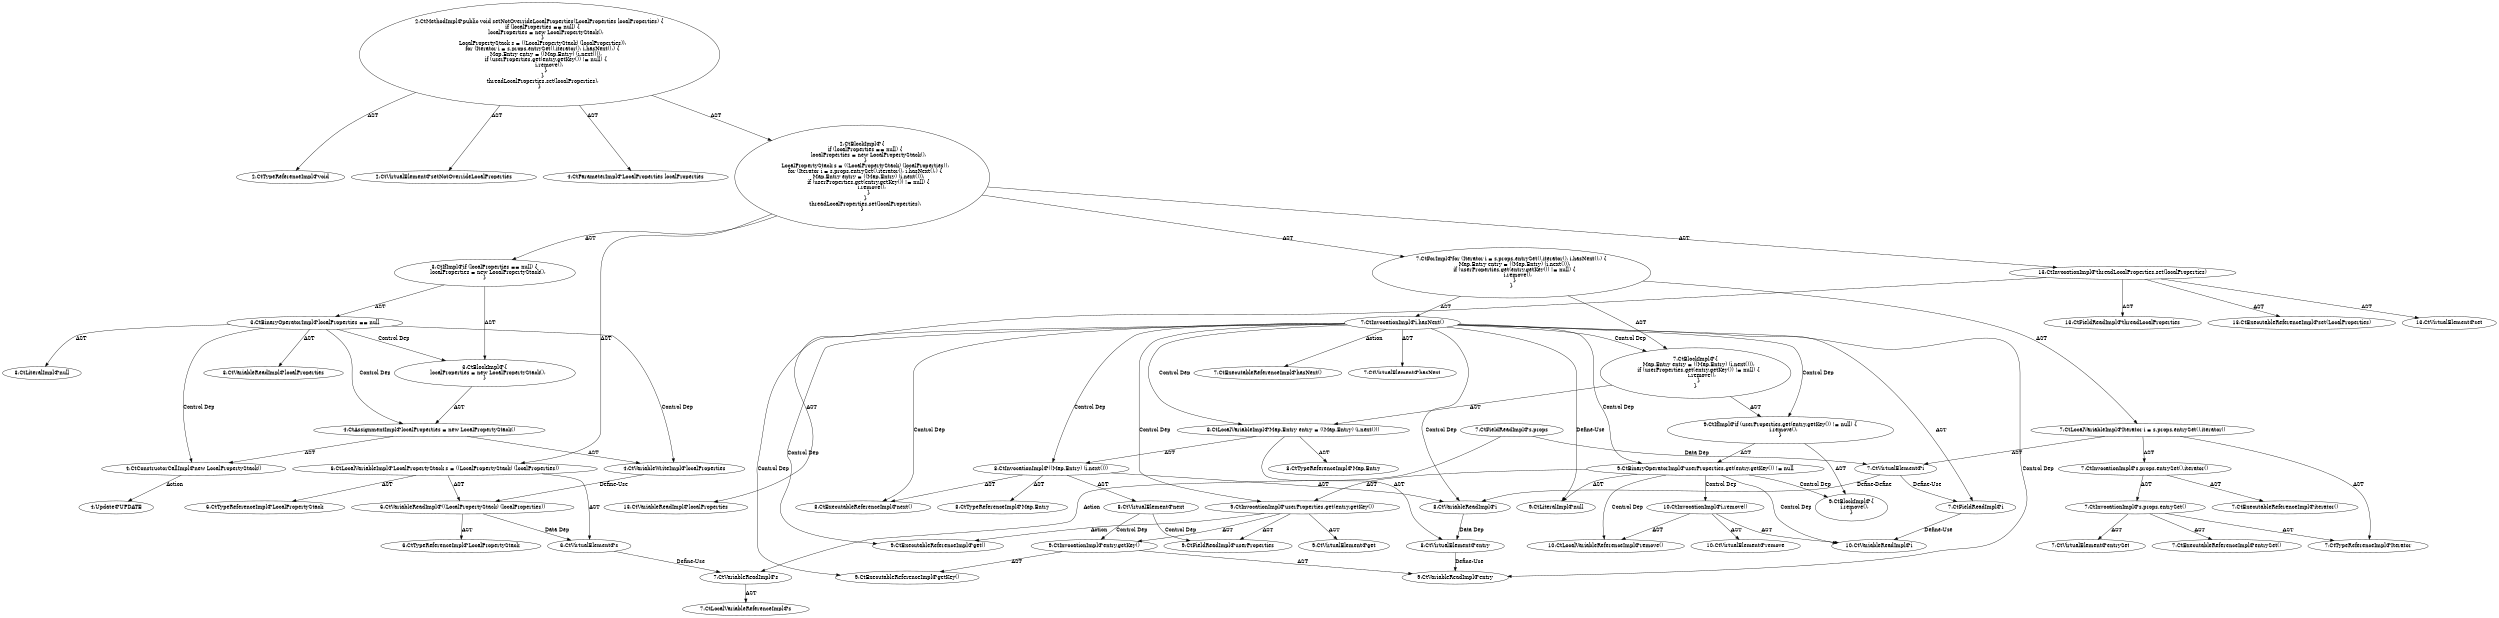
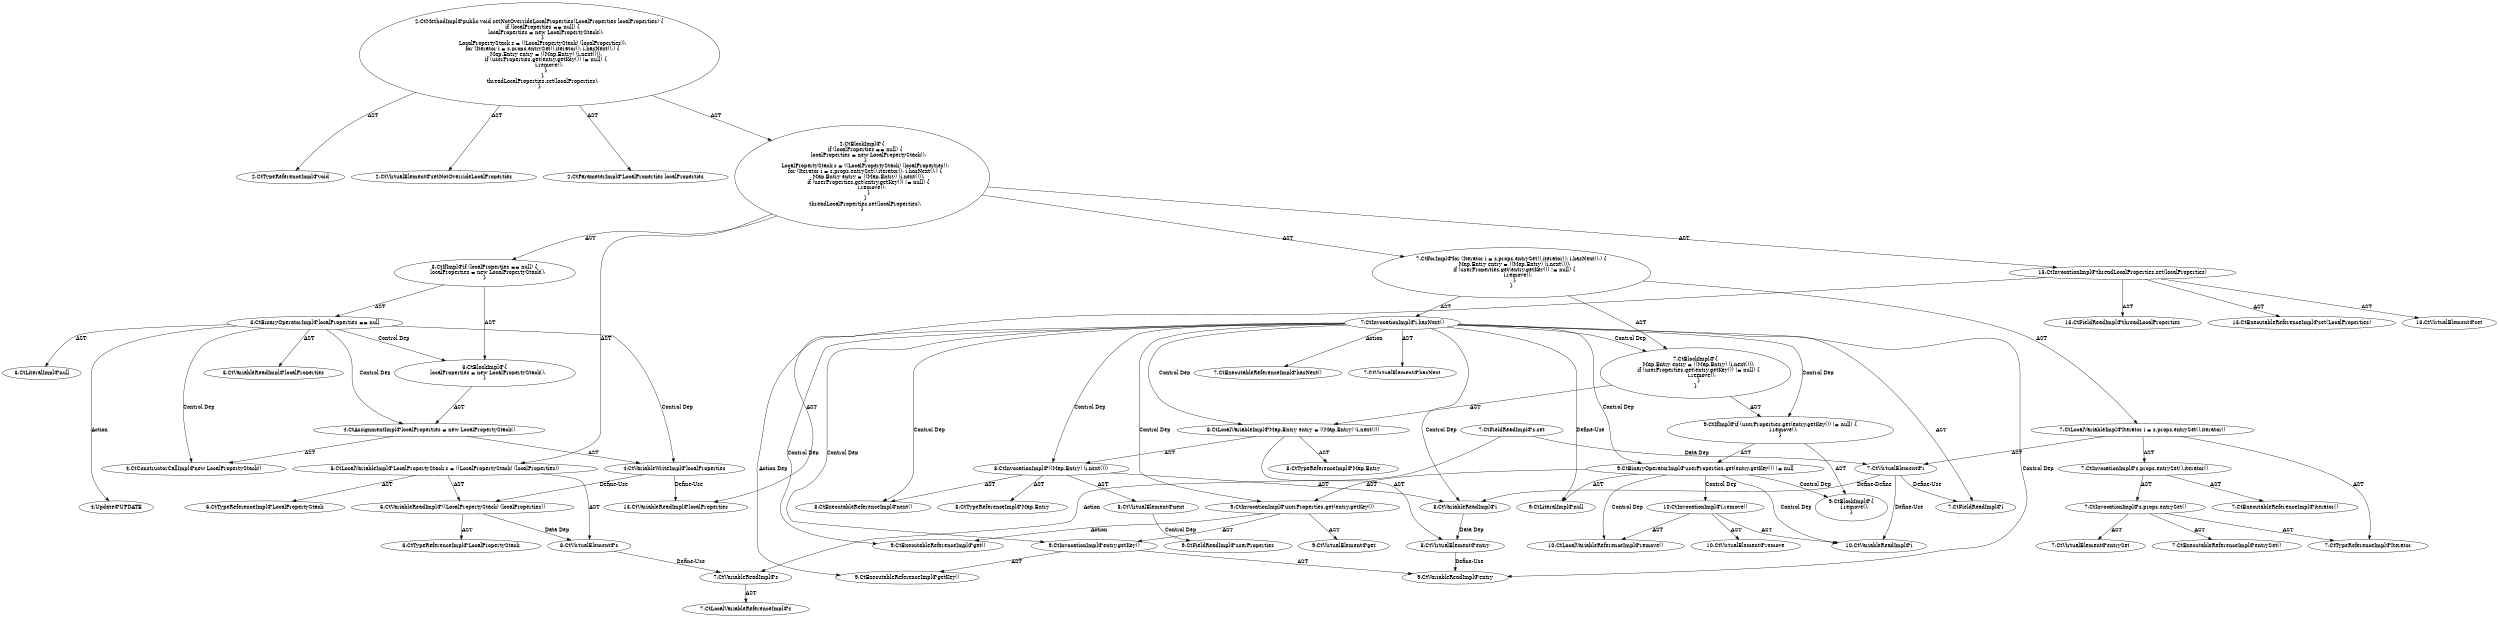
(636, 177) -> (636, 177)
(1512, 430) -> (1512, 430)
(774, 469) -> (774, 469)
none -> (675, 486)
(156, 487) -> (98, 359)
(1124, 523) -> (871, 349)
(1267, 526) -> none
(1929, 526) -> (1894, 507)
